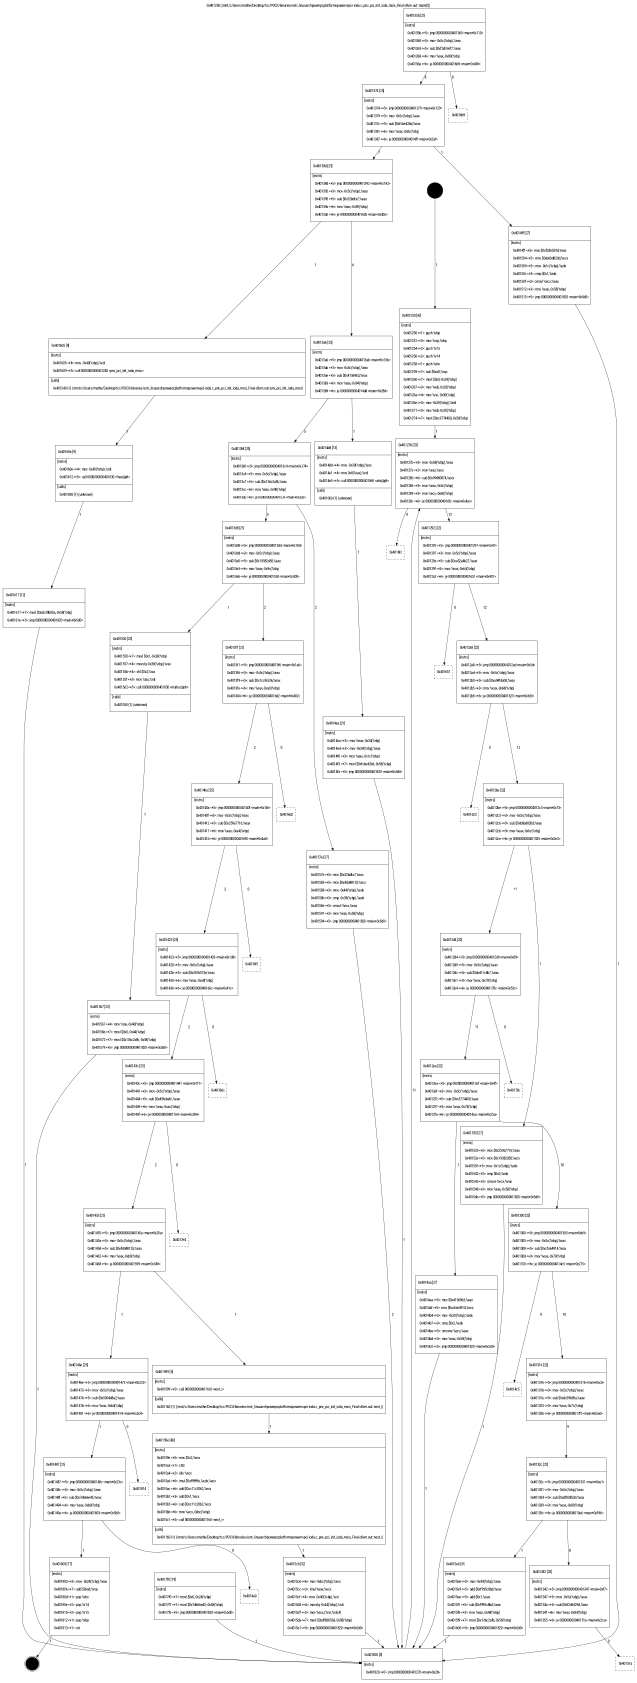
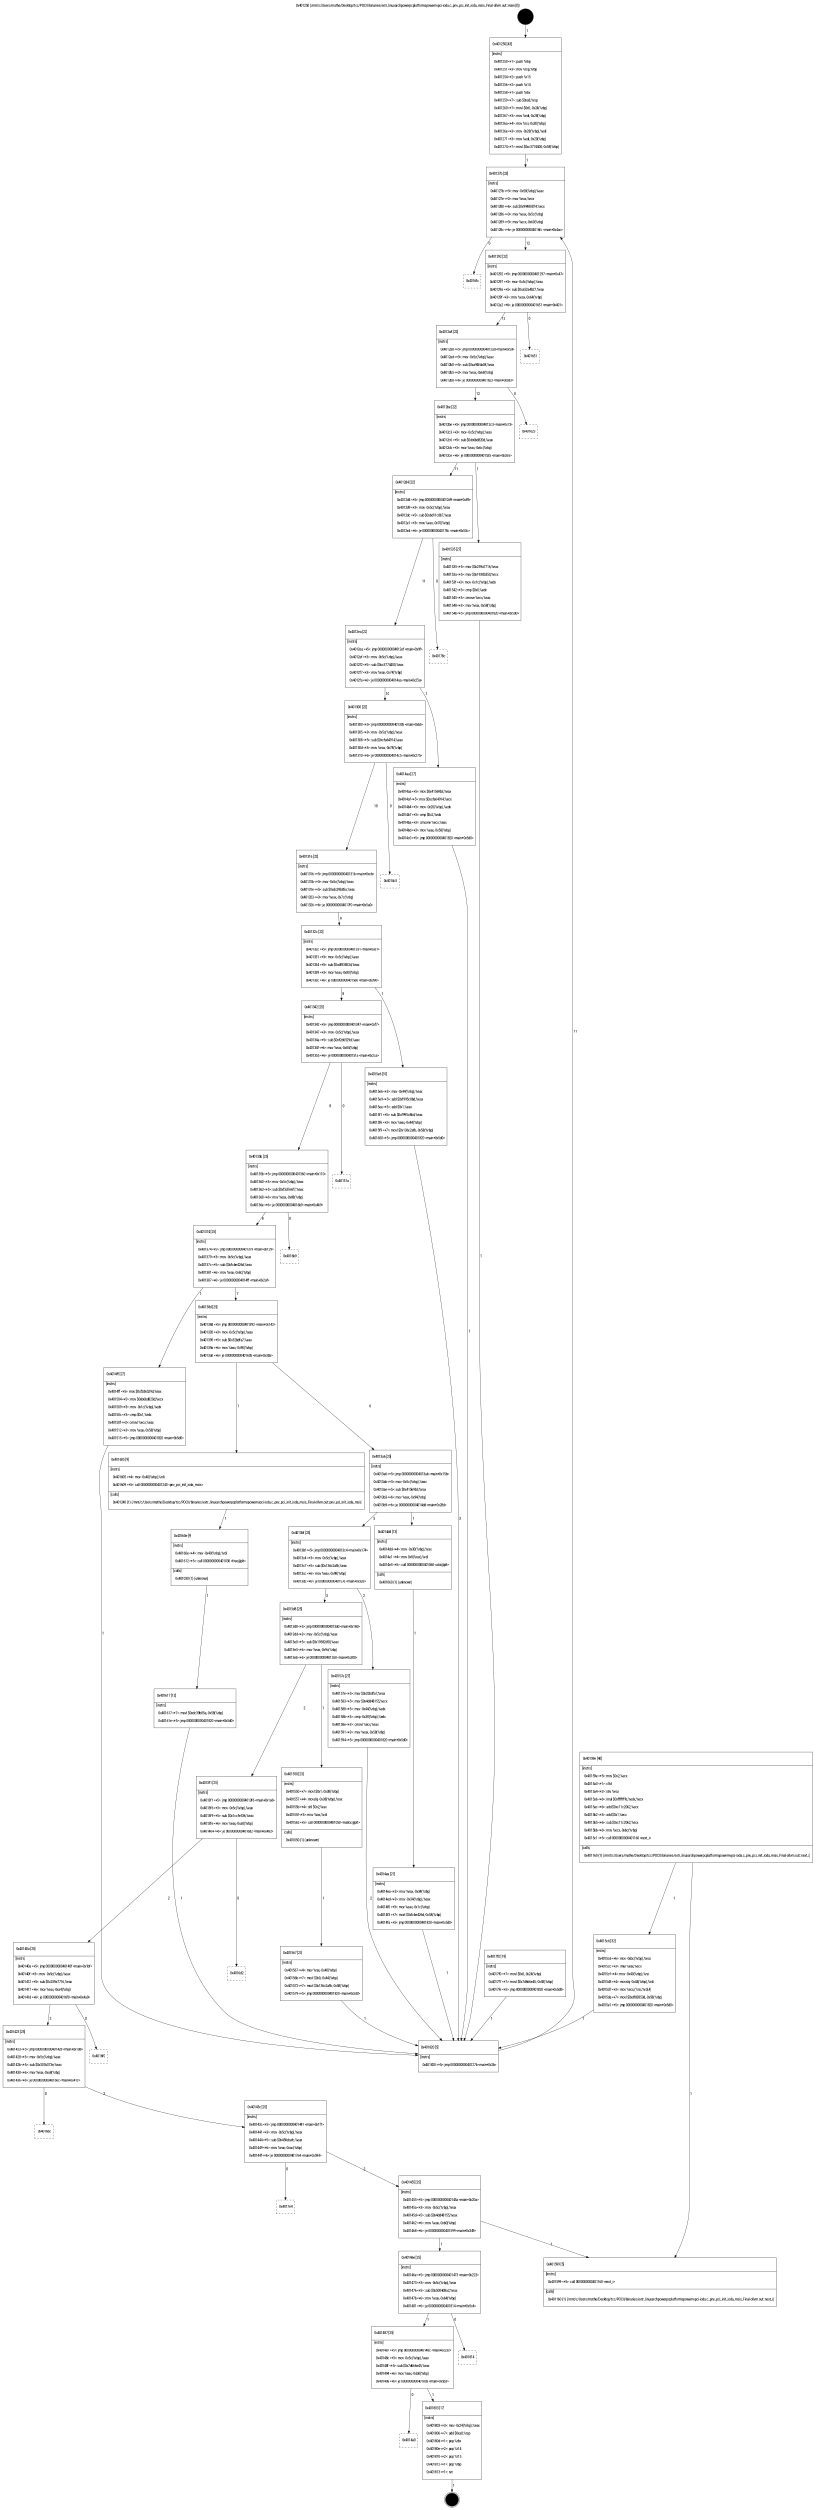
none -> (315, 1105)
(269, 1422) -> (689, 2060)
